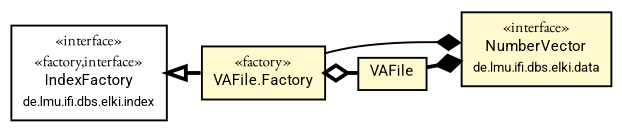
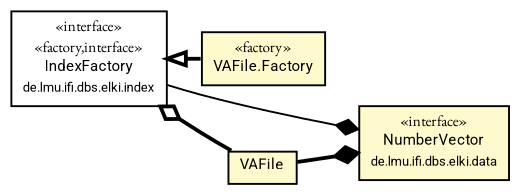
(380, 44) -> (251, 107)
(353, 73) -> (205, 135)
